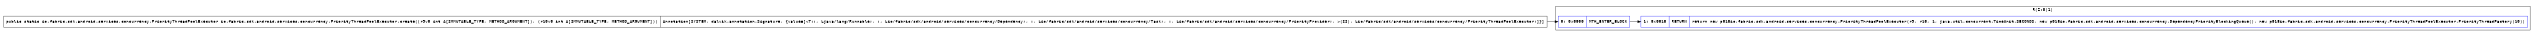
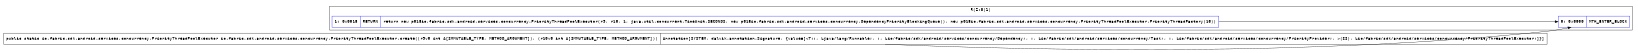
(1634, 22) -> (1387, 22)
